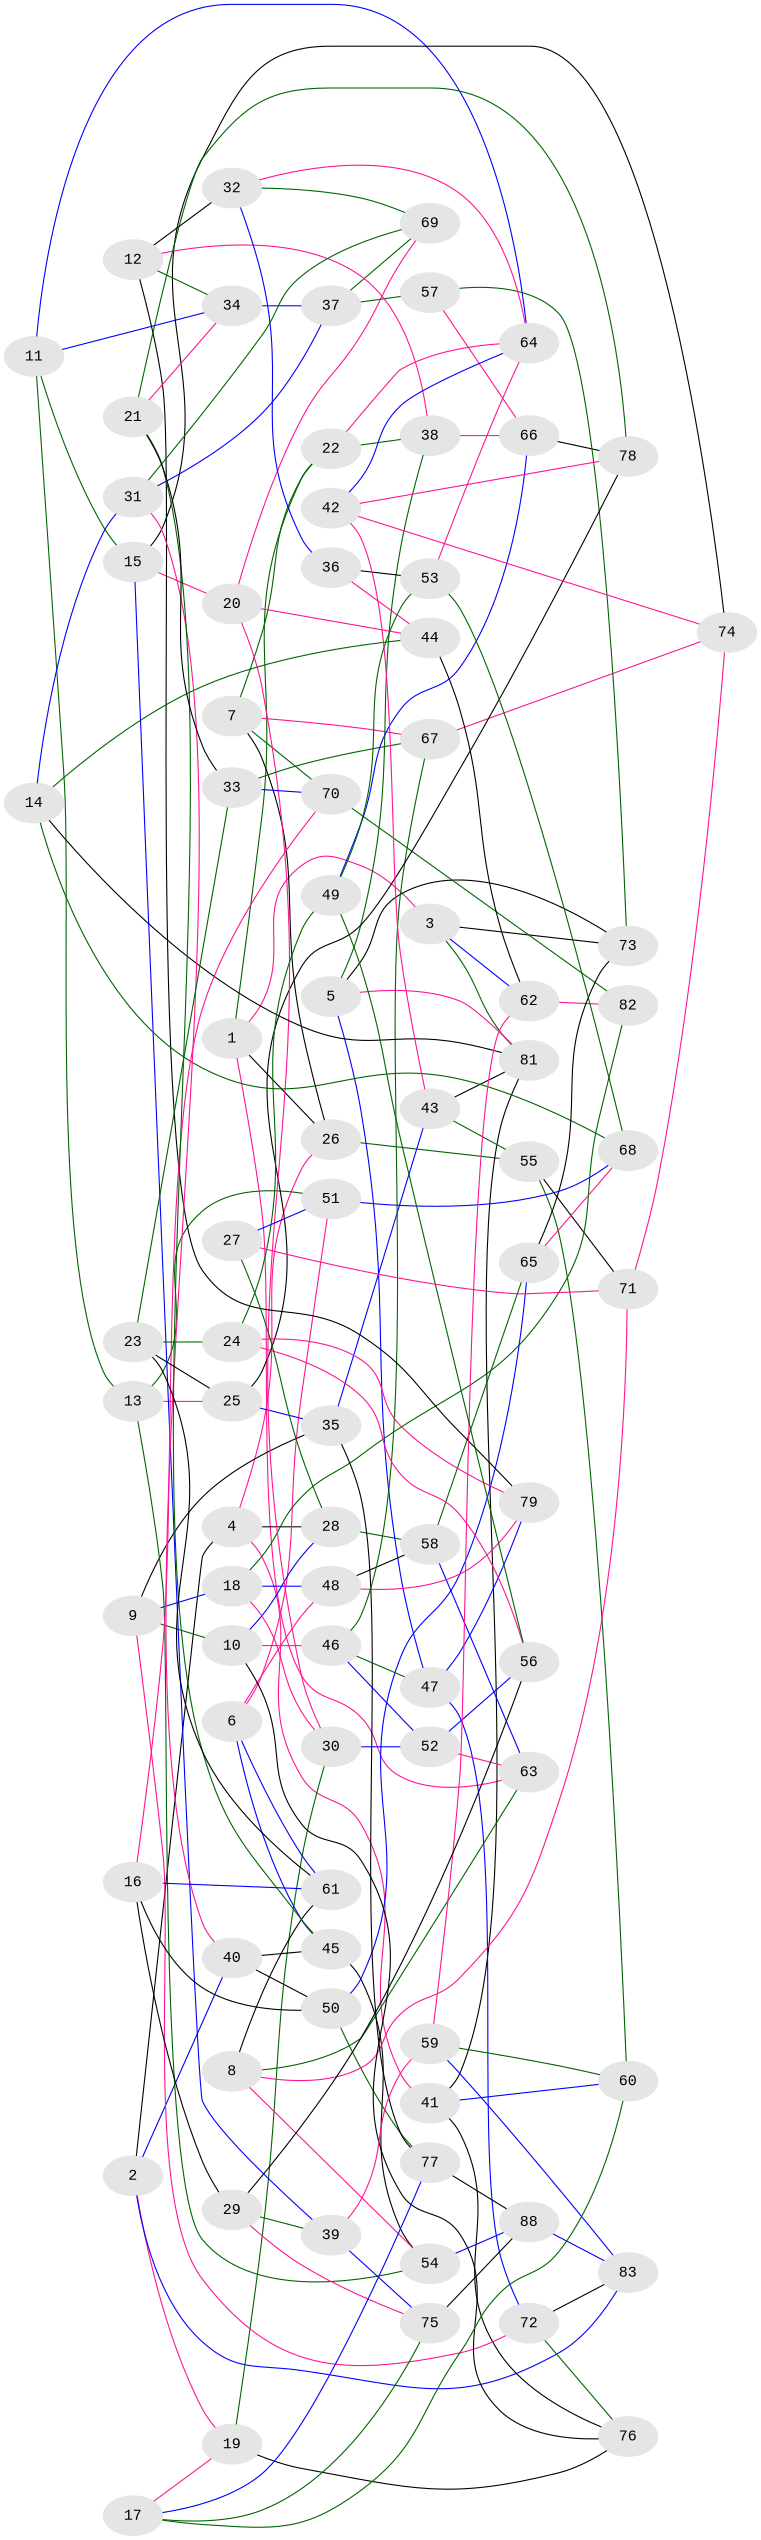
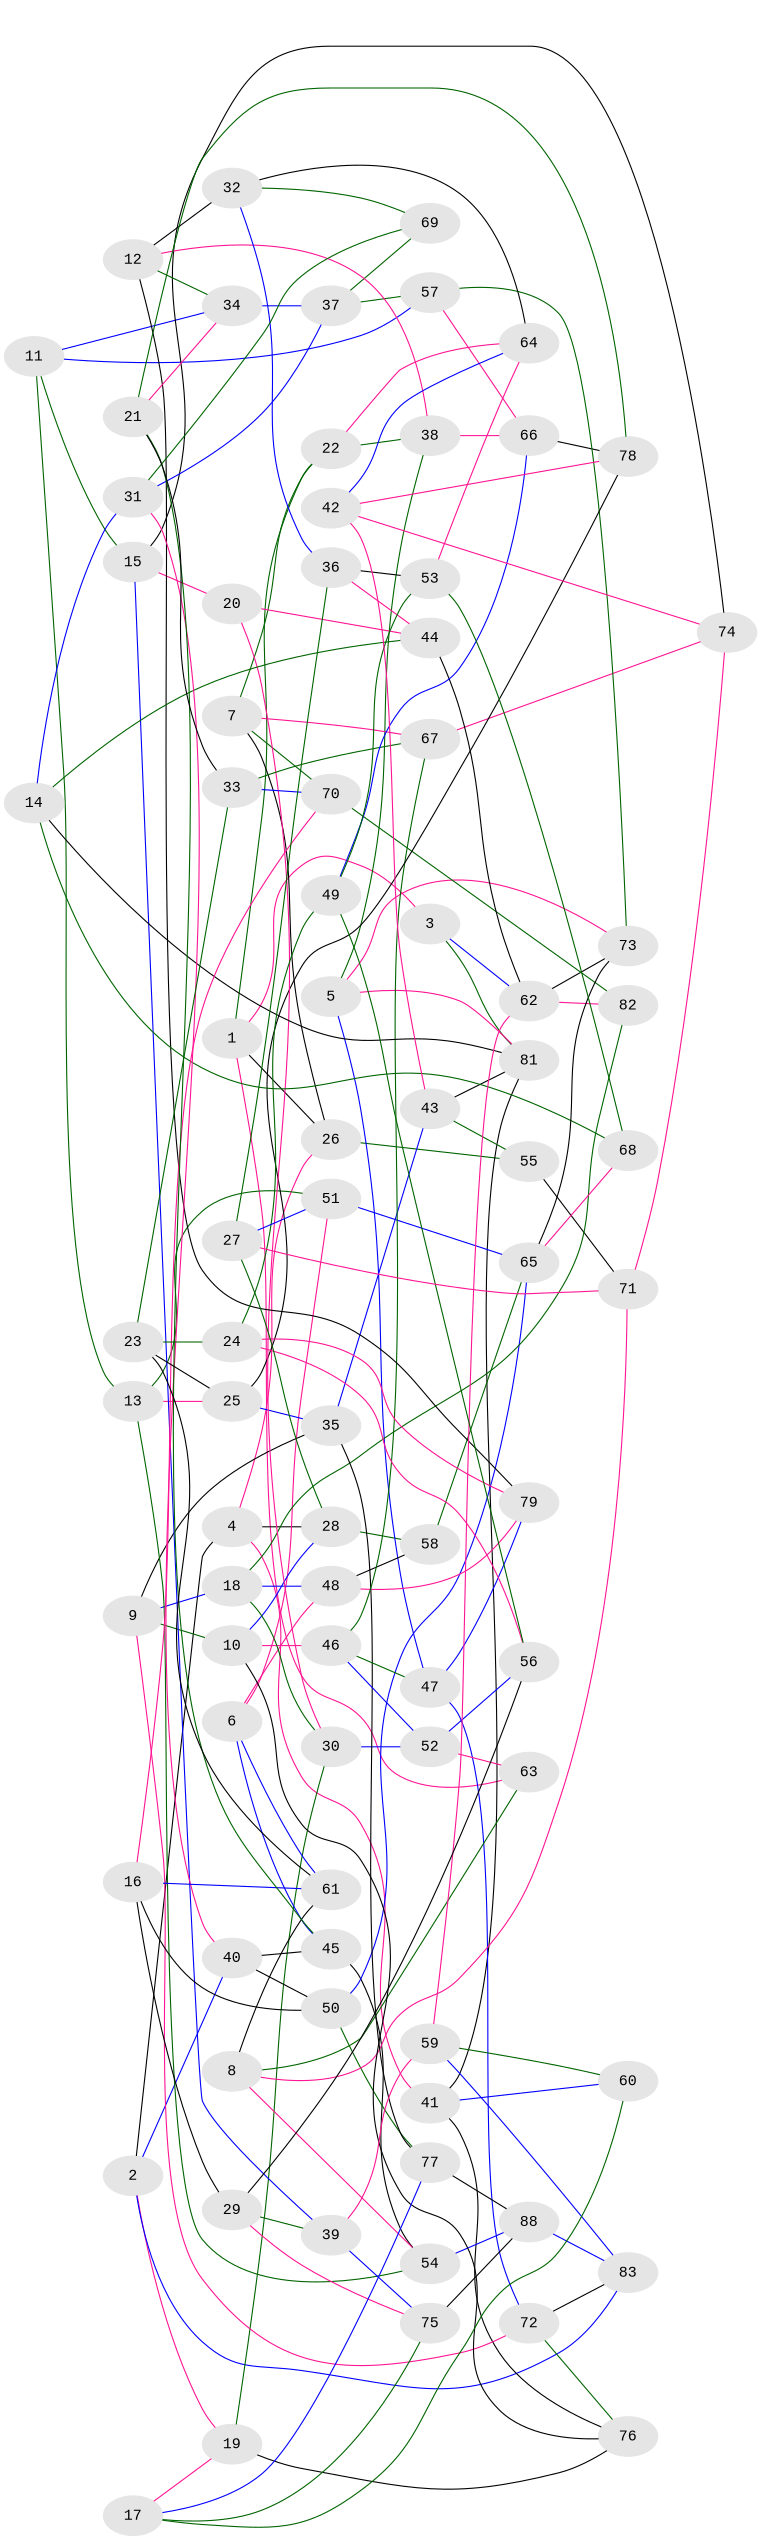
(275, 4) -> (233, 359)
(434, 179) -> (434, 179)
(310, 404) -> none
none -> (293, 825)
(464, 881) -> (464, 881)
(515, 933) -> (573, 977)
(501, 1203) -> (430, 1231)
(599, 1574) -> none
(480, 1658) -> none
(286, 1676) -> (286, 1676)
